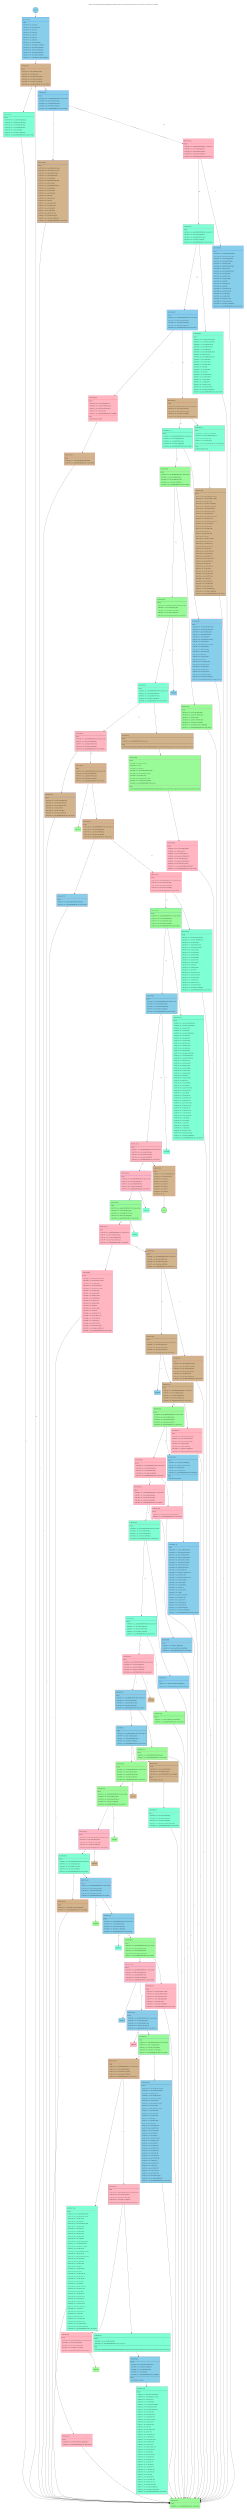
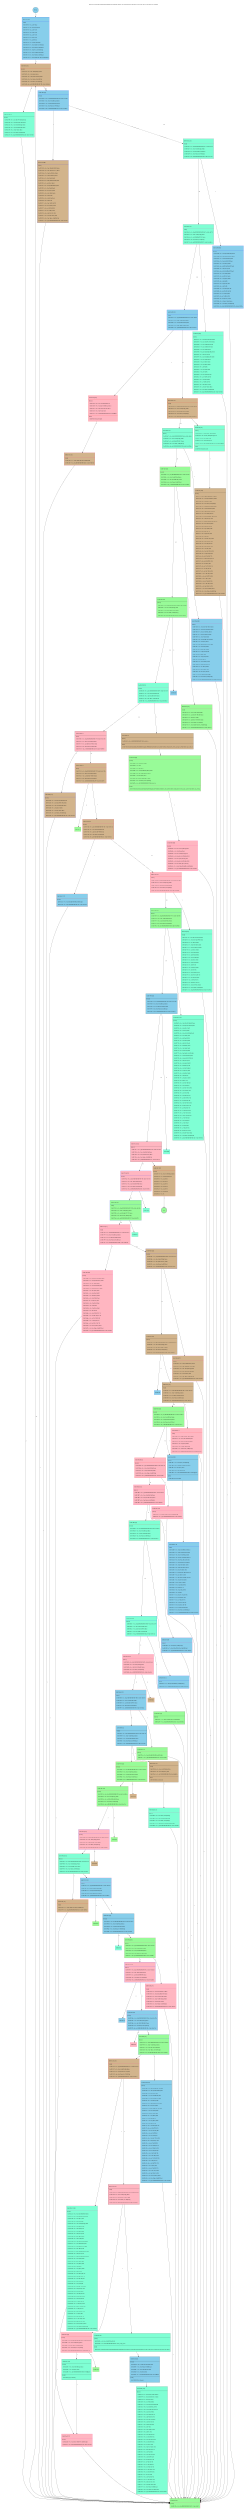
(198, 149) -> (198, 149)
none -> (76, 2370)
